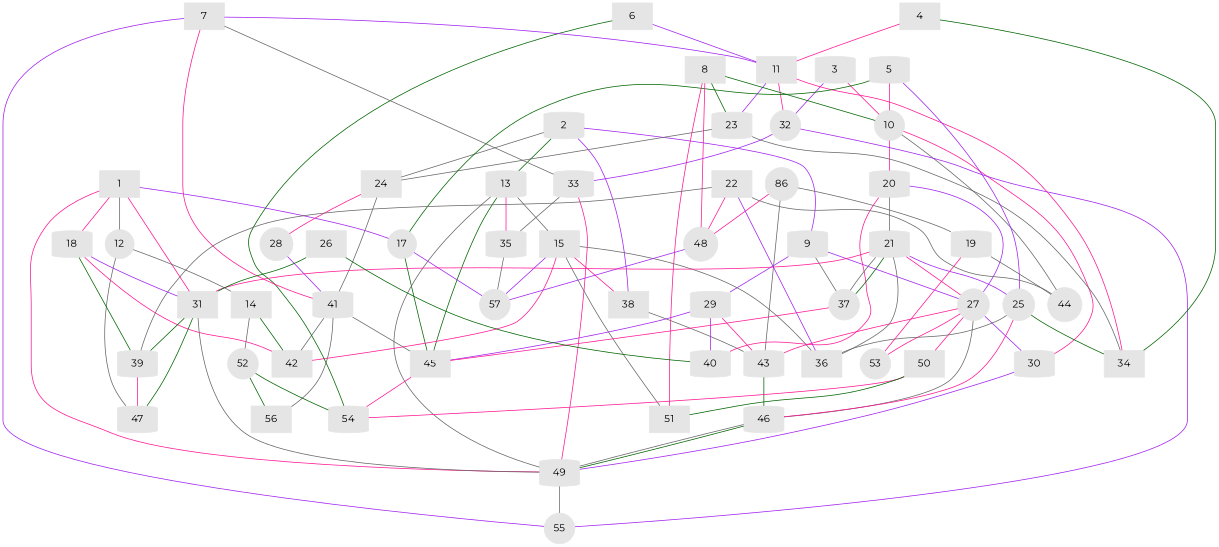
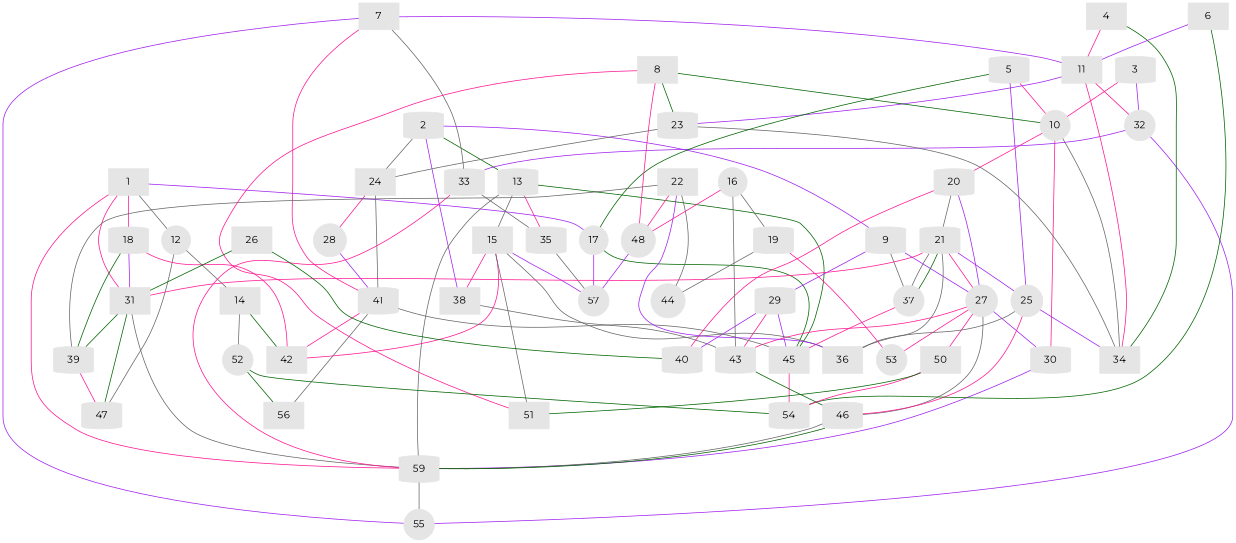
(782, 184) -> (733, 182)
(987, 204) -> (1106, 238)
(315, 331) -> (331, 332)
(1067, 336) -> (1070, 328)
(560, 473) -> (419, 469)
